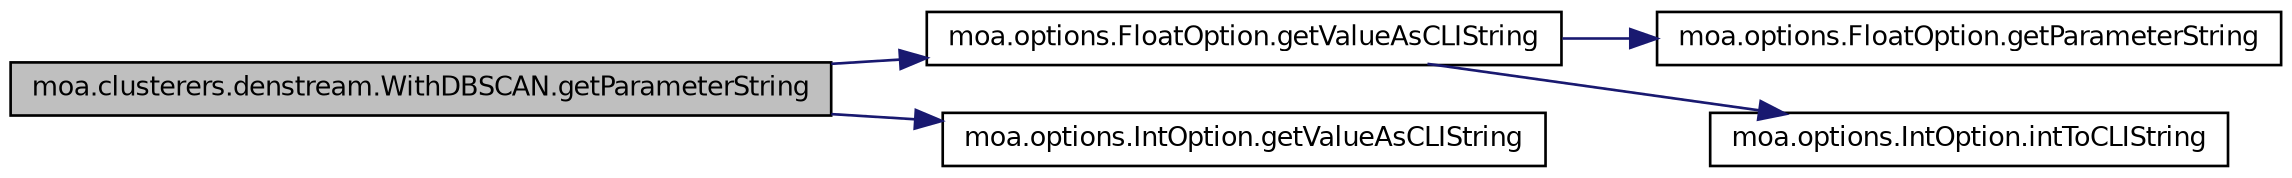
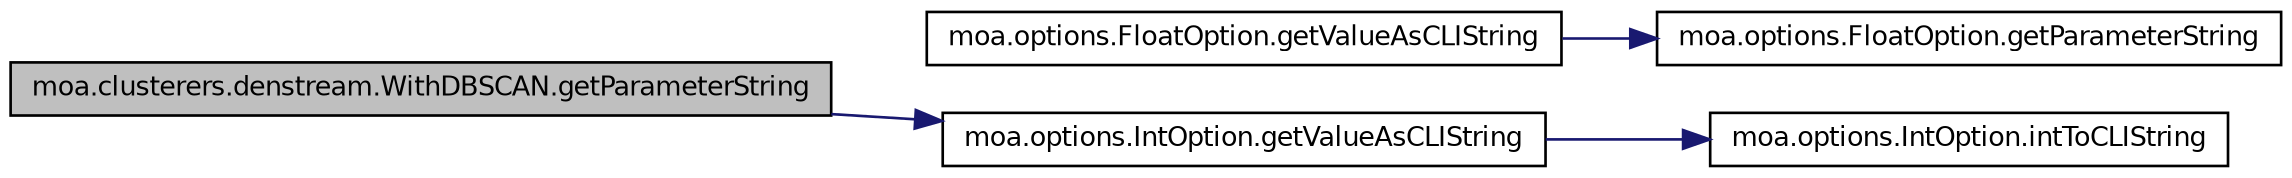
(866, 62) -> none
(1593, 87) -> (1614, 139)
